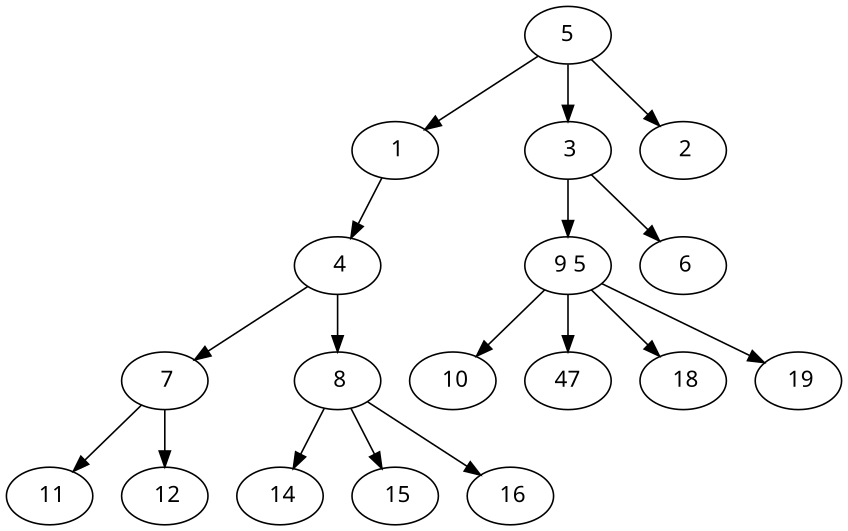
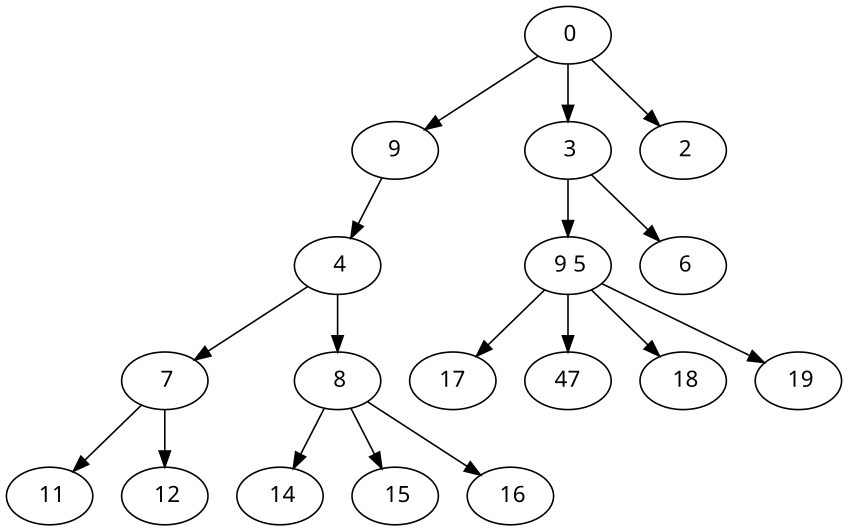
(568, 35) -> (568, 35)
(395, 150) -> (395, 150)
(453, 381) -> (453, 381)
